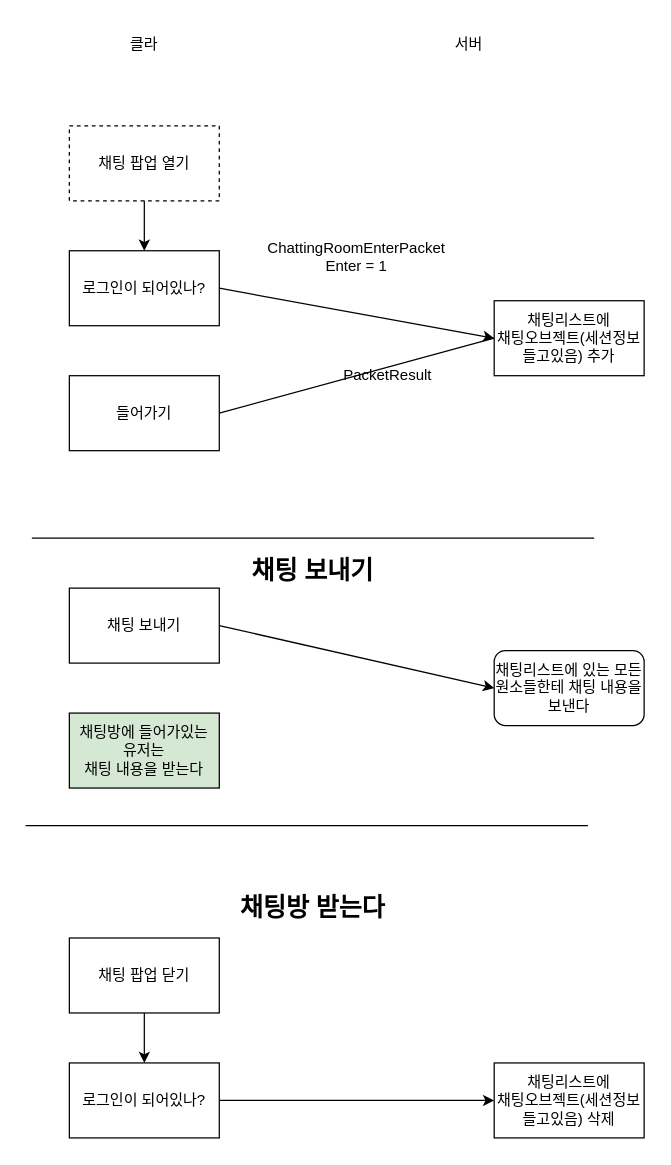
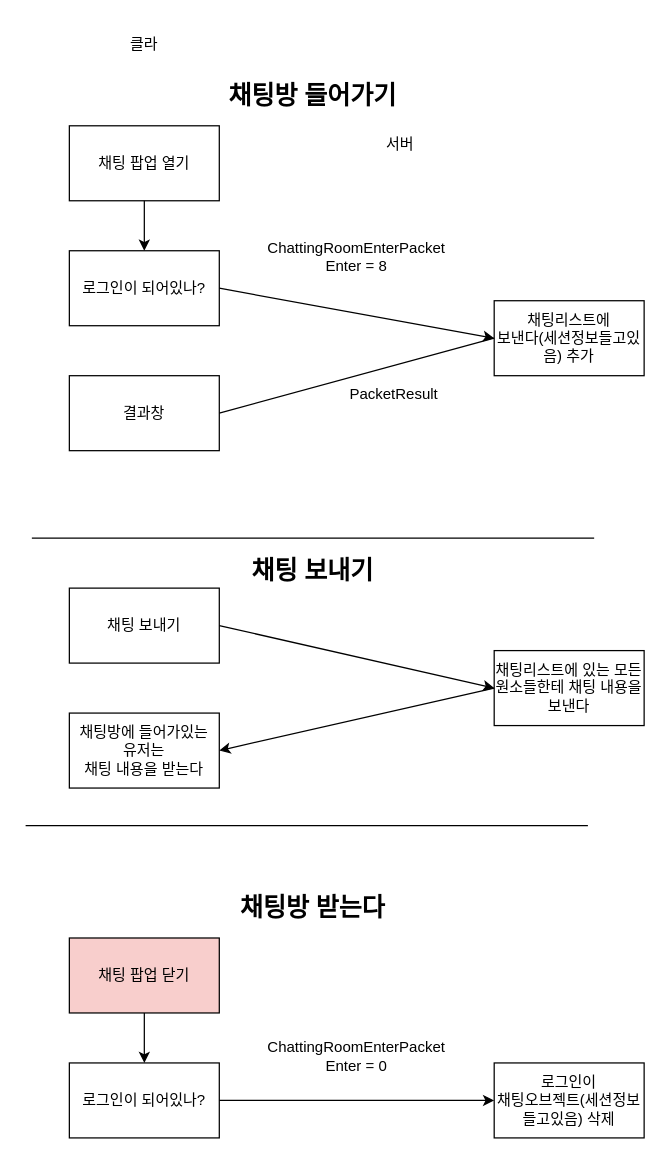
(469, 44) -> (401, 144)
none -> (313, 94)
(144, 163) -> (144, 163)
(357, 257) -> (357, 257)
(569, 338) -> (569, 338)
(388, 376) -> (394, 394)
(144, 413) -> (144, 413)
(569, 688) -> (569, 688)
none -> (360, 719)
(144, 751) -> (144, 751)
(144, 976) -> (144, 976)
none -> (357, 1057)
(569, 1101) -> (569, 1101)
